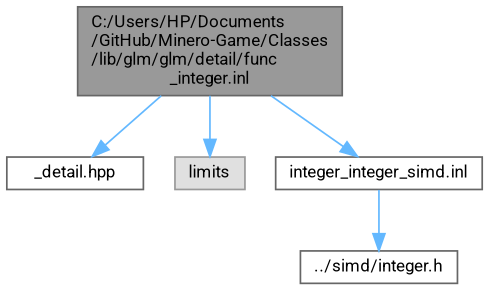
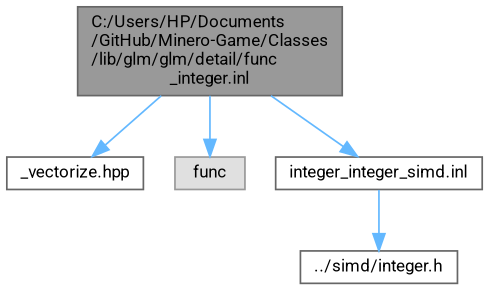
(75, 173) -> (75, 173)
(210, 173) -> (210, 173)
